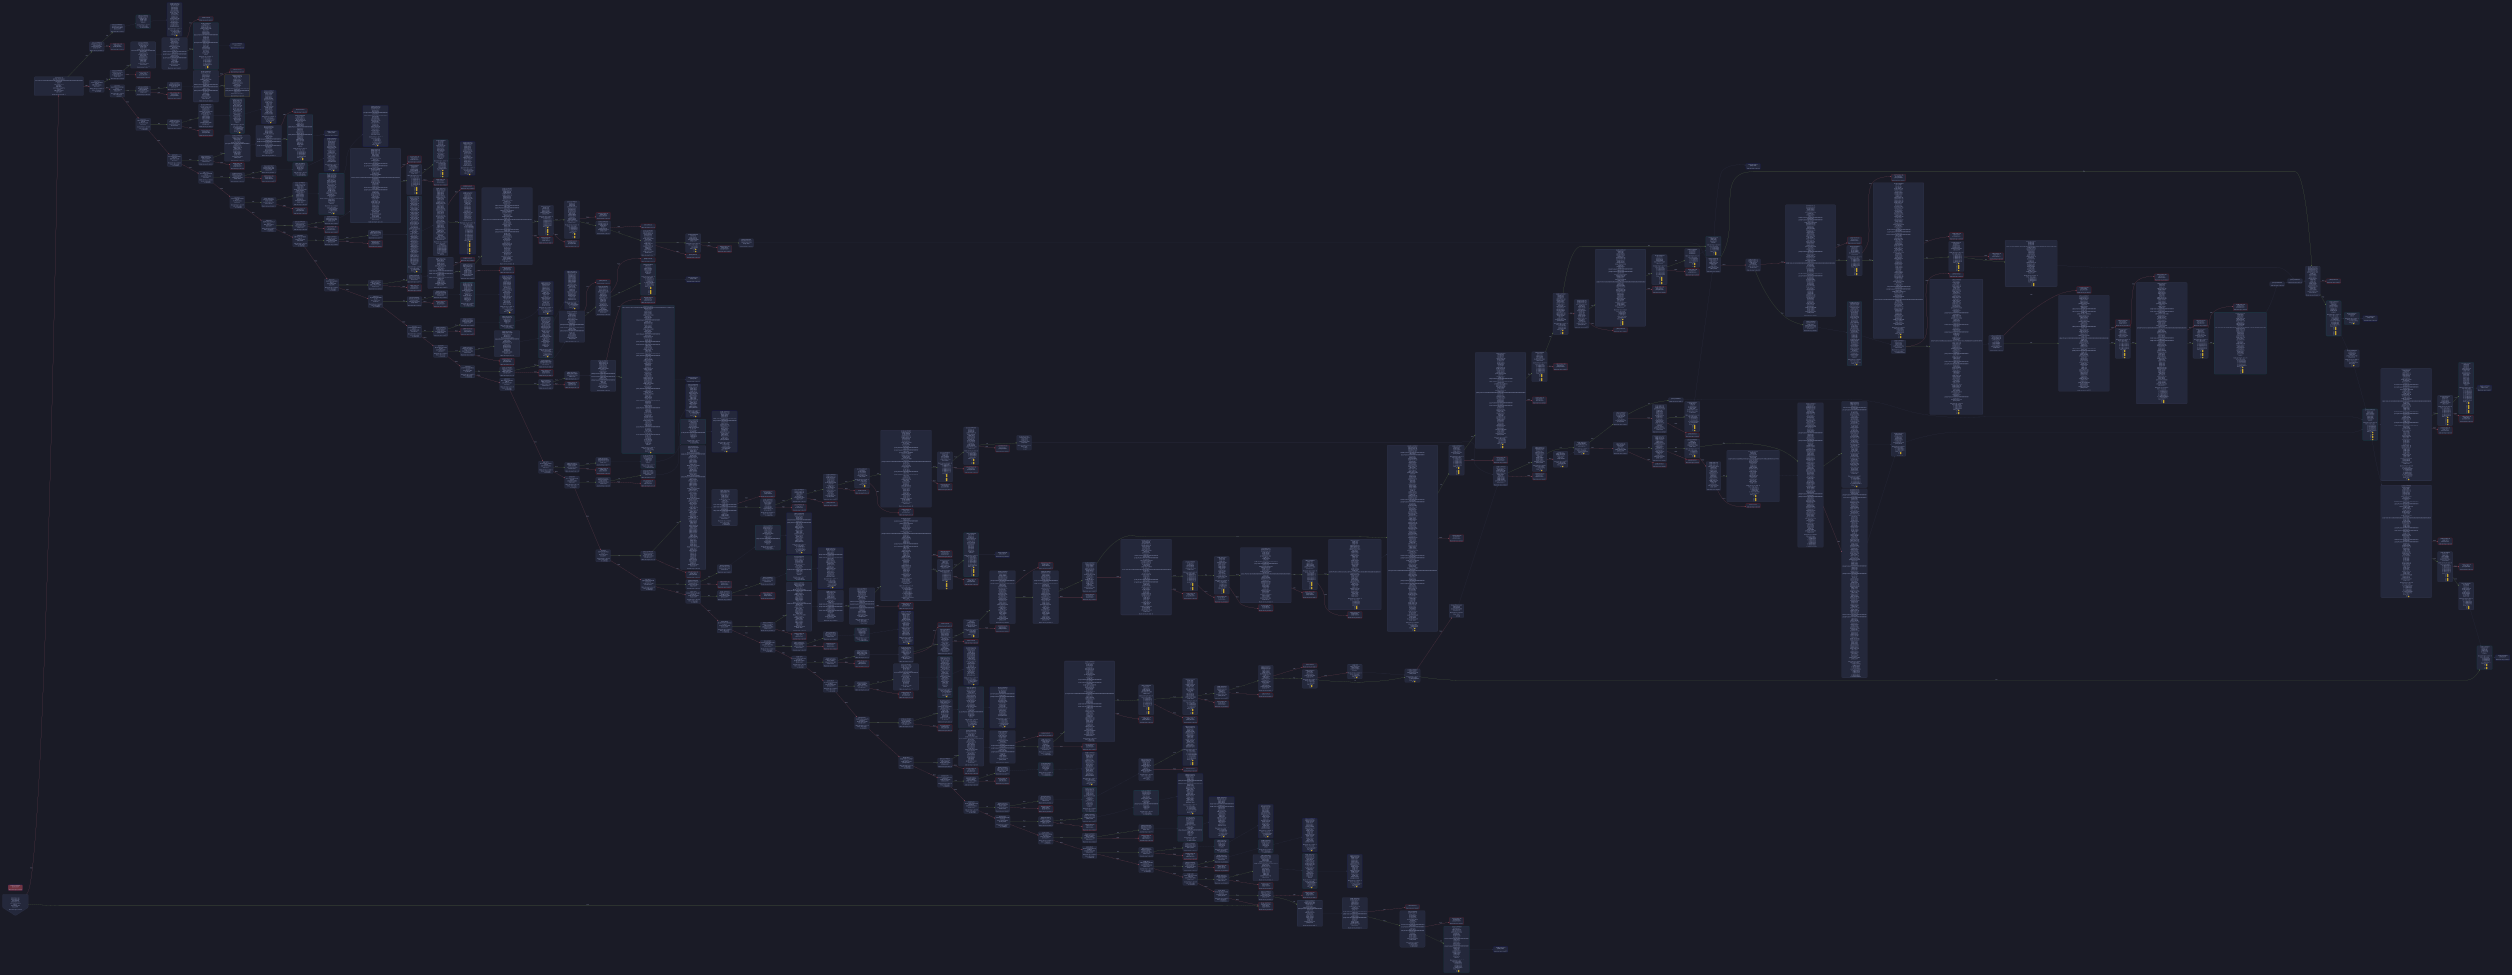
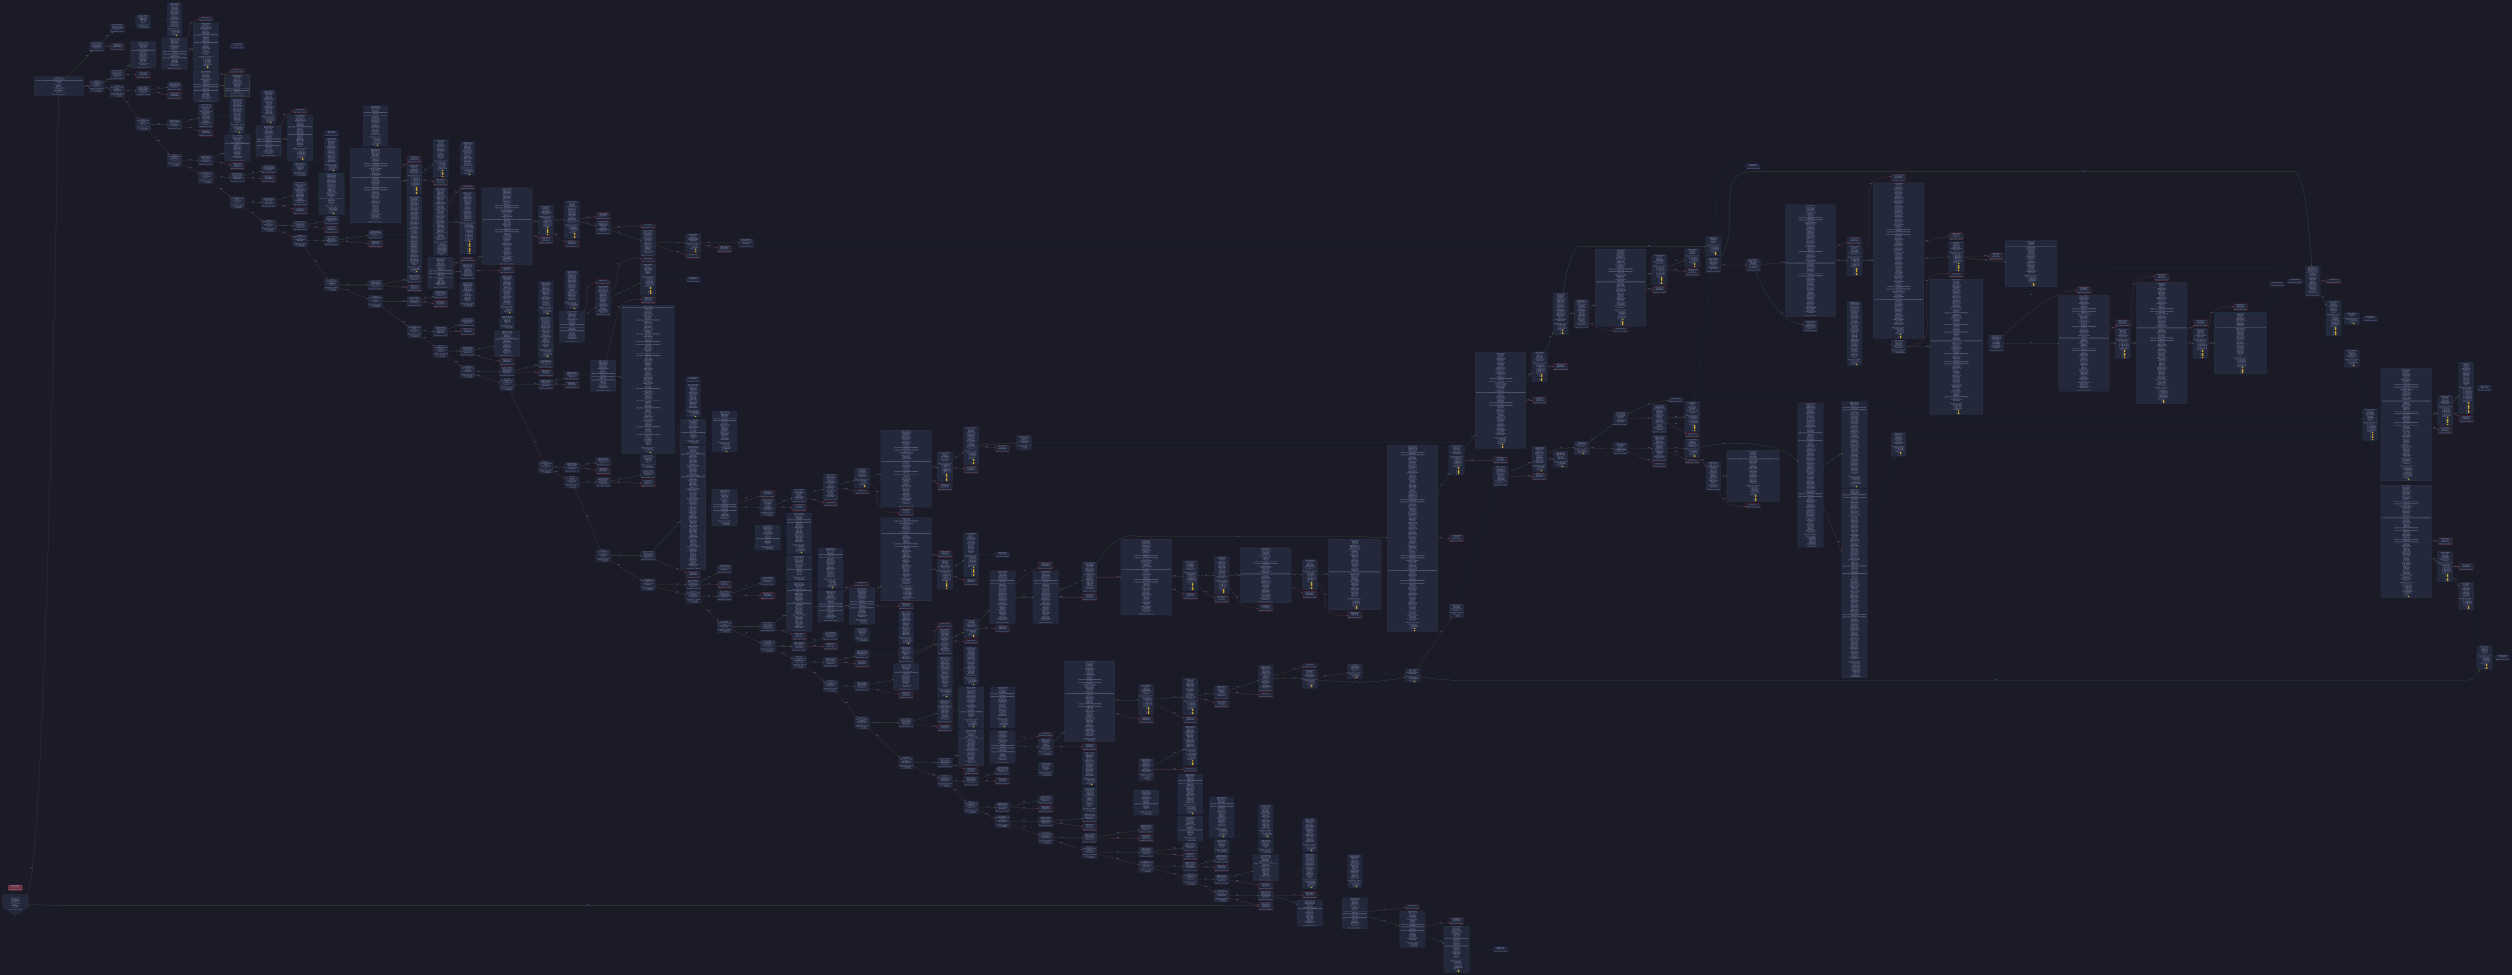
none -> (862, 584)
